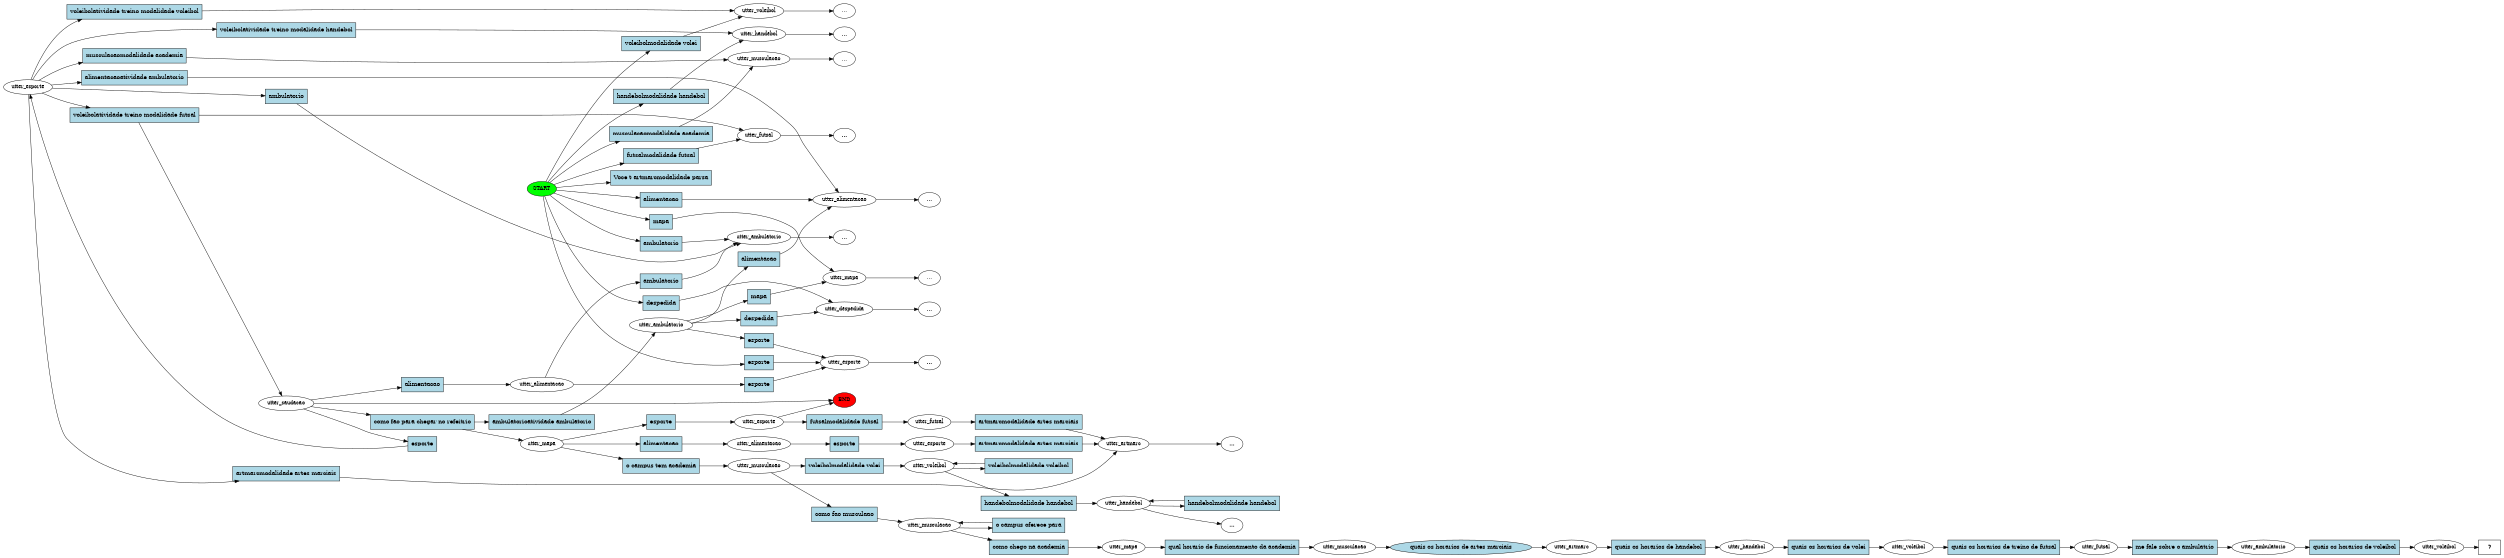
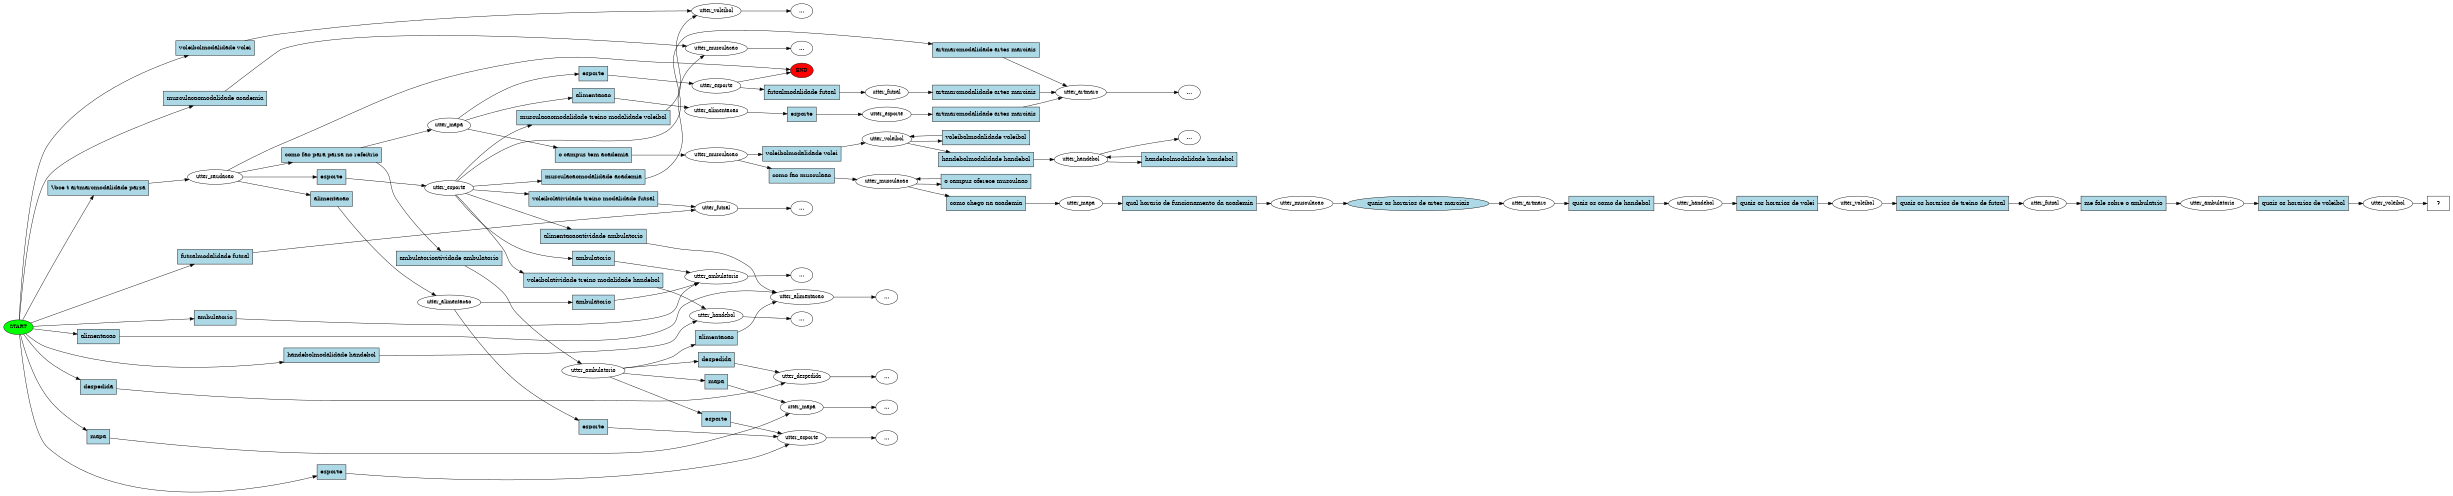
(134, 12) -> (593, 118)
(209, 257) -> (167, 182)
(422, 422) -> (332, 155)
(1029, 525) -> (986, 181)
(1658, 547) -> (1611, 203)
